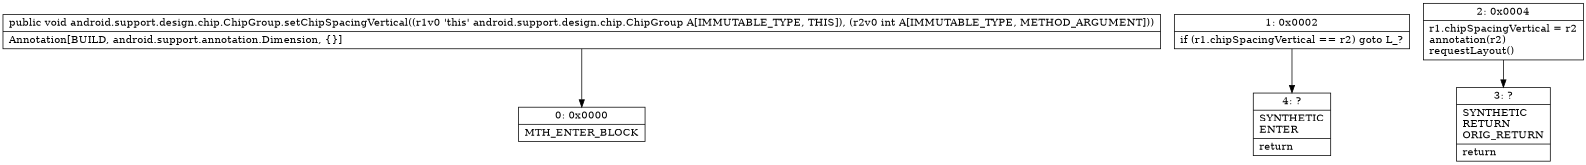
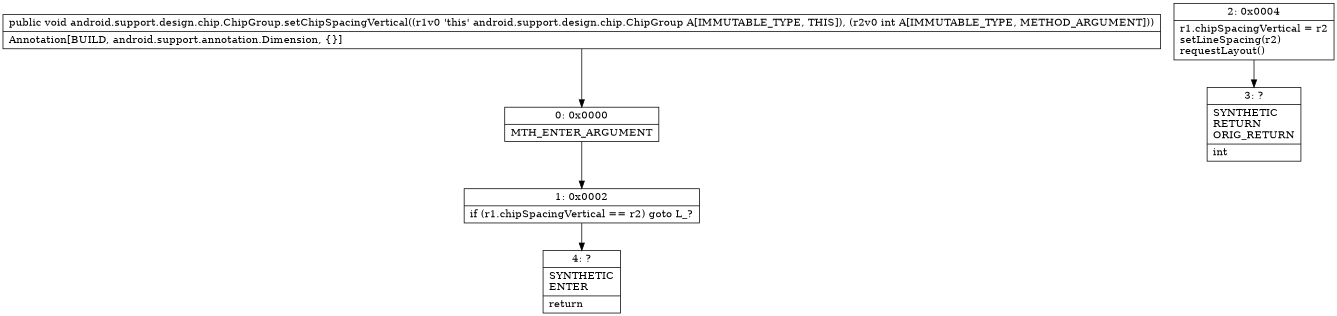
(1468, 40) -> (1231, 40)
(582, 133) -> (582, 133)
(1480, 152) -> (1221, 152)
none -> (582, 161)
